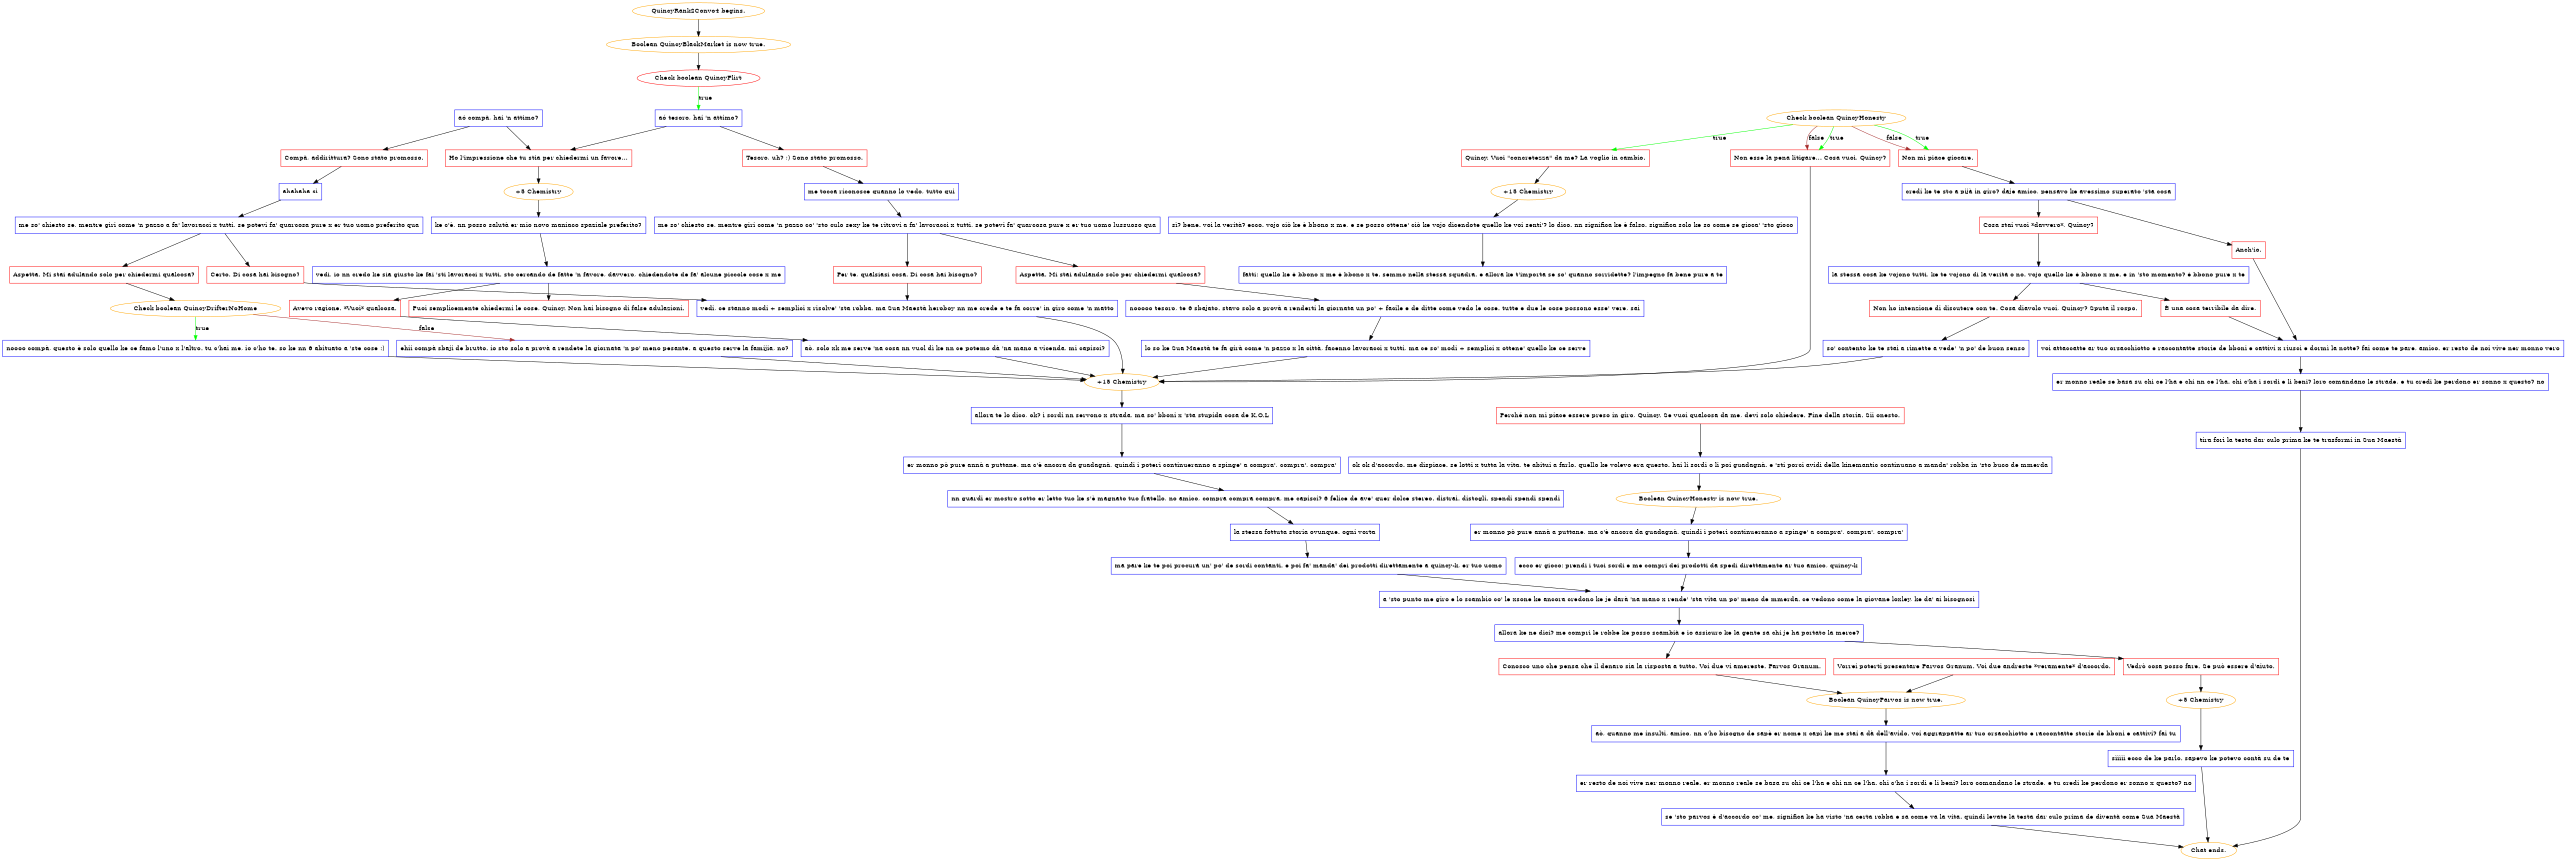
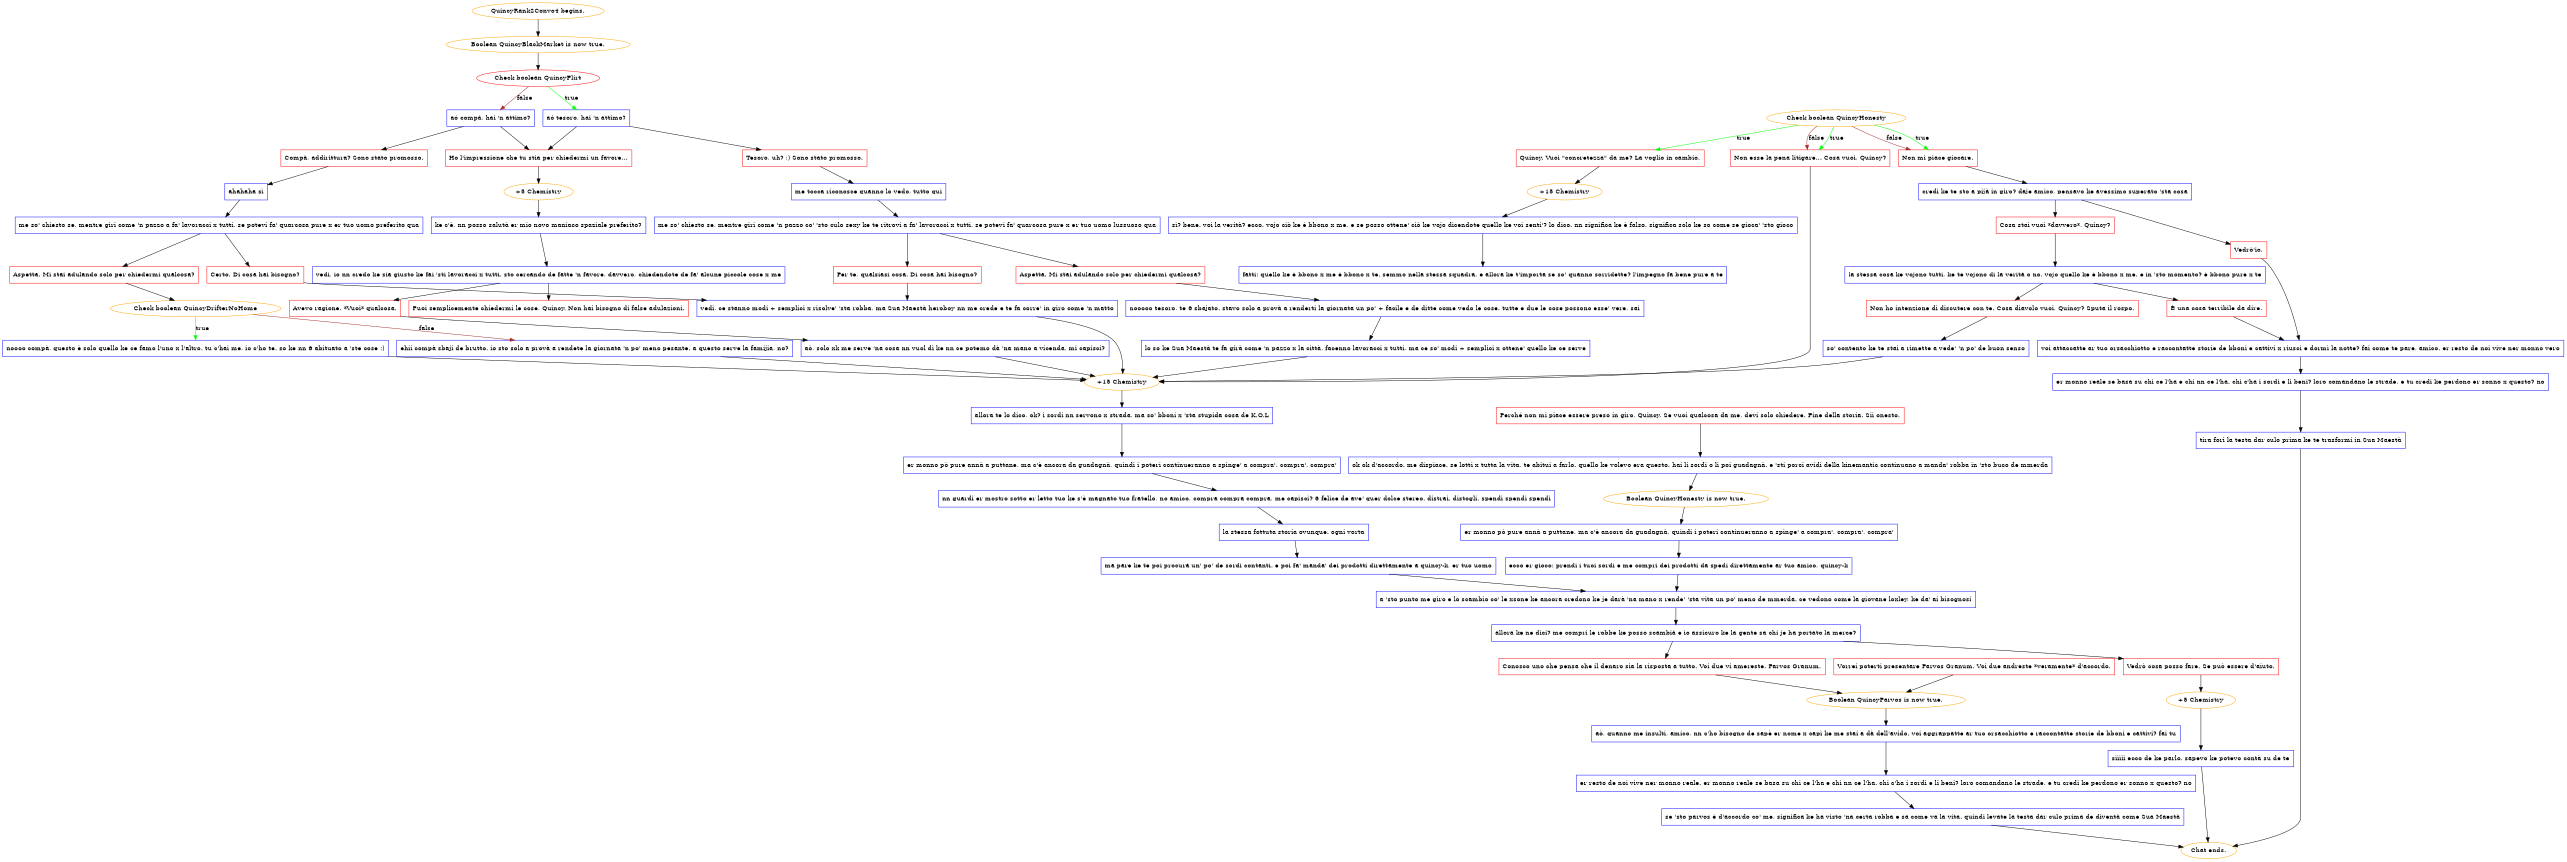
none -> (516, 97)
(2249, 250) -> (2249, 250)
